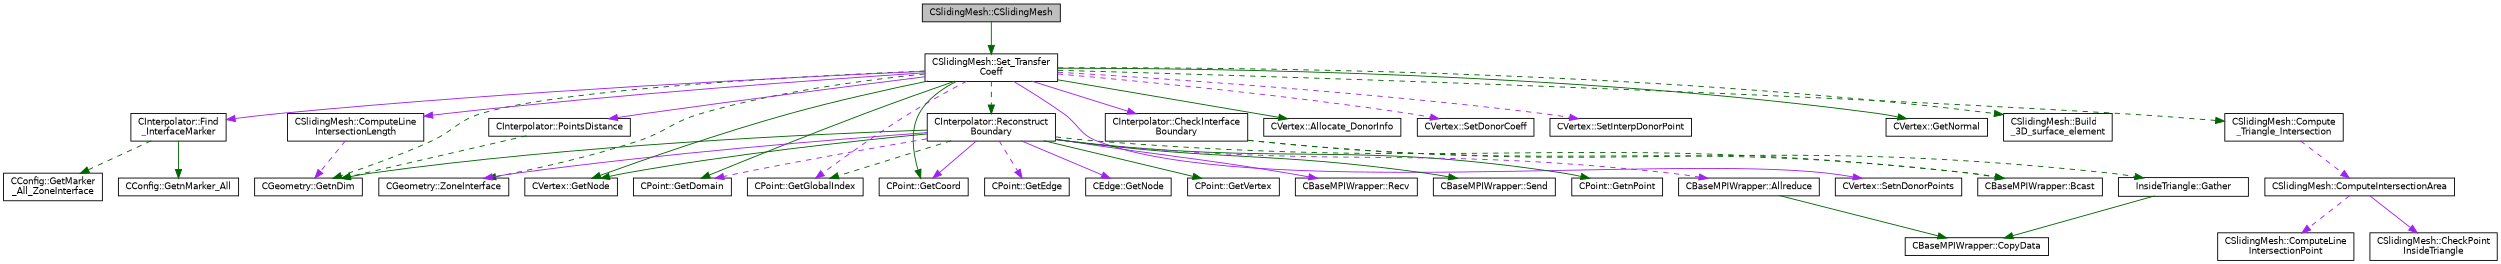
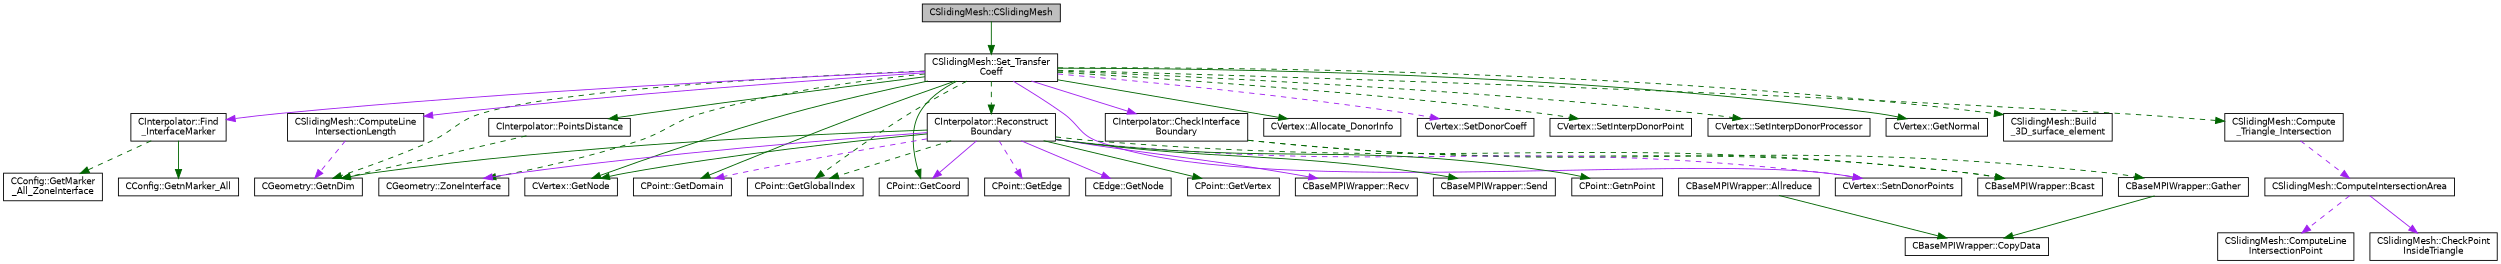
(1314, 90) -> (1314, 90)
(717, 104) -> (717, 104)
(893, 124) -> (893, 124)
none -> (1789, 127)
(1539, 162) -> (1455, 156)
(2183, 187) -> (2183, 187)
